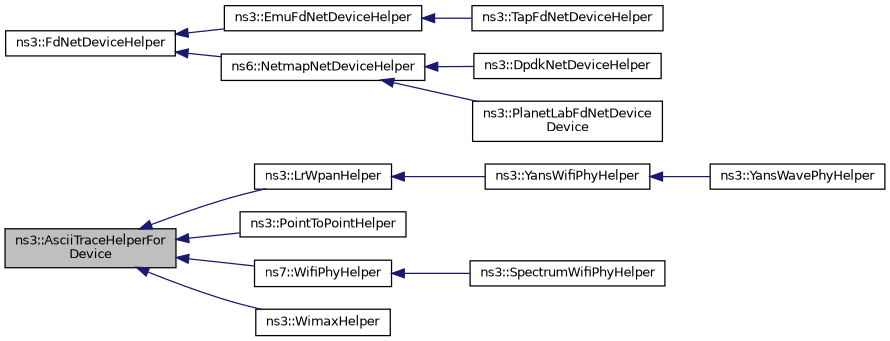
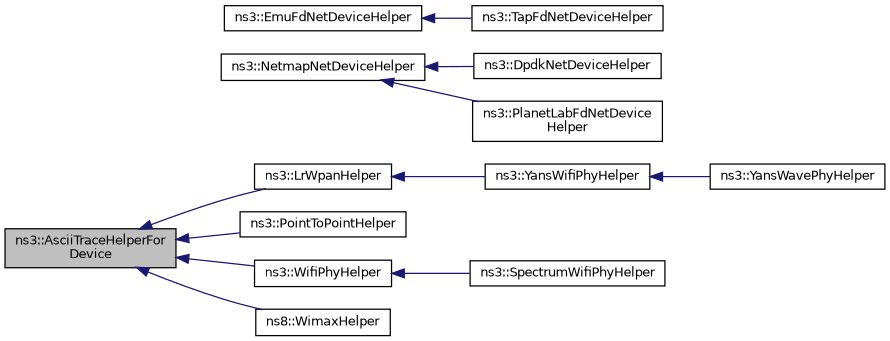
(90, 43) -> none
(323, 67) -> (323, 67)
(568, 121) -> (568, 121)
(323, 273) -> (323, 273)
(323, 322) -> (323, 322)
